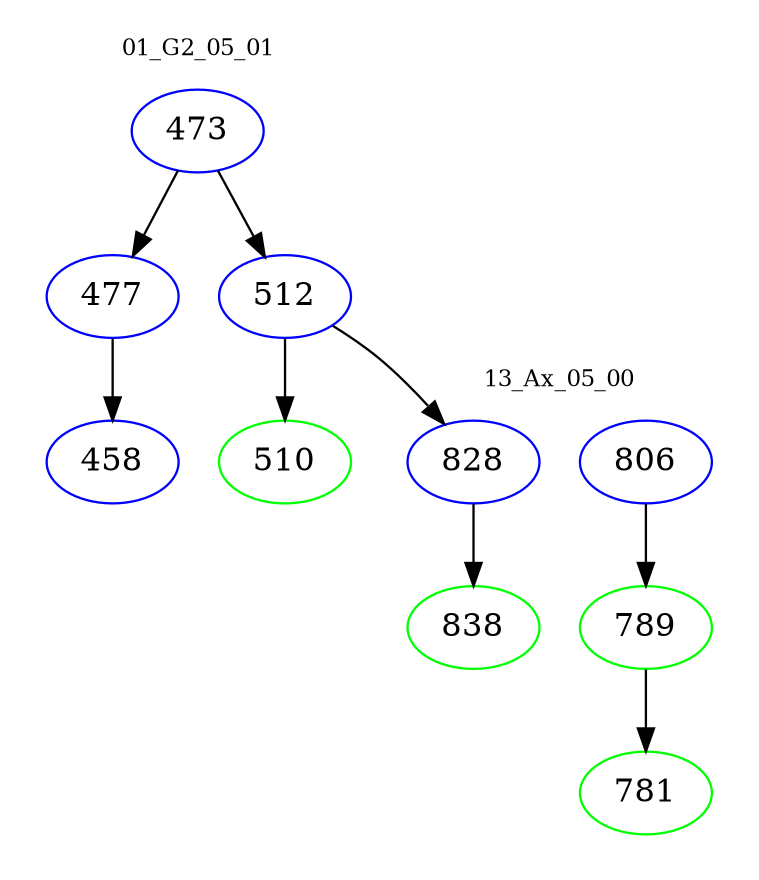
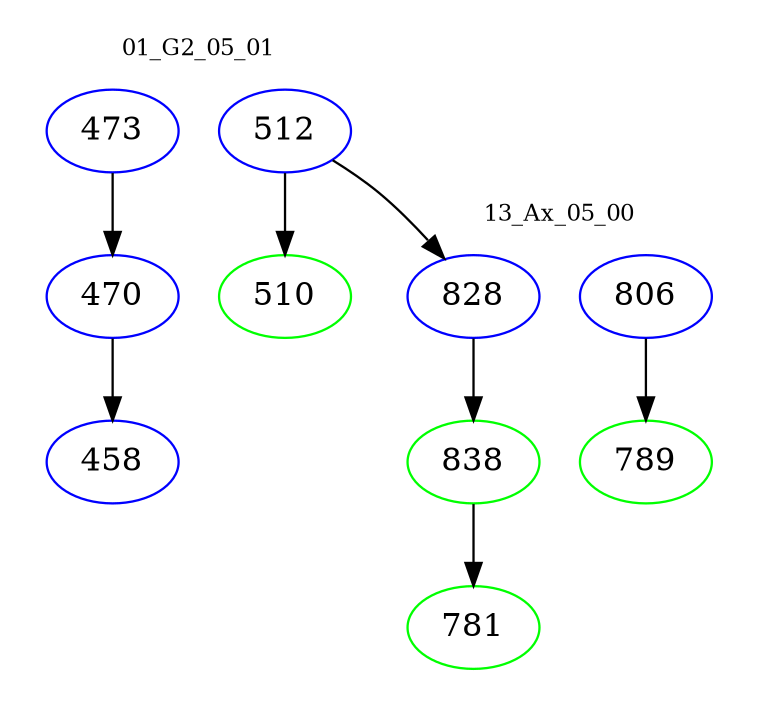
(236, 203) -> none
(113, 297) -> (113, 297)
(646, 699) -> (474, 533)
